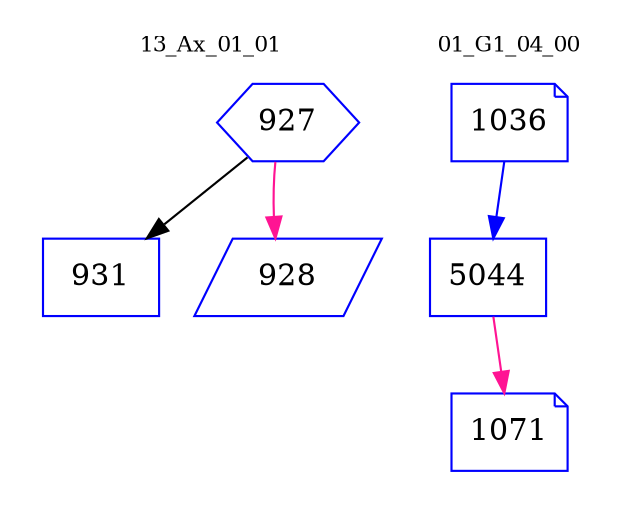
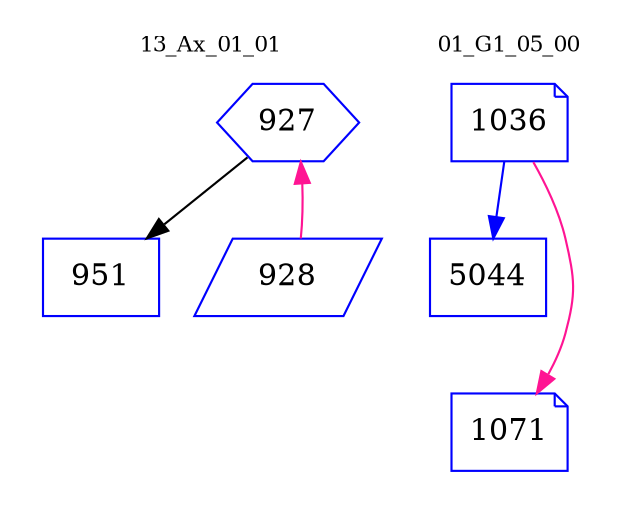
(510, 46) -> (510, 46)
(274, 189) -> (302, 211)
(101, 277) -> (101, 277)
(497, 344) -> (571, 267)
